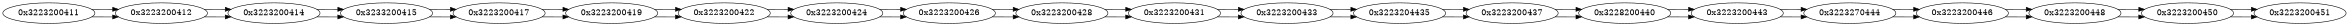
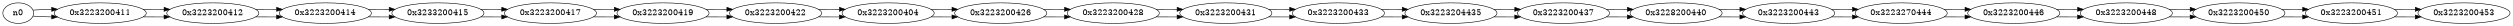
none -> (18, 13)
(837, 13) -> (888, 13)
none -> (2464, 13)
